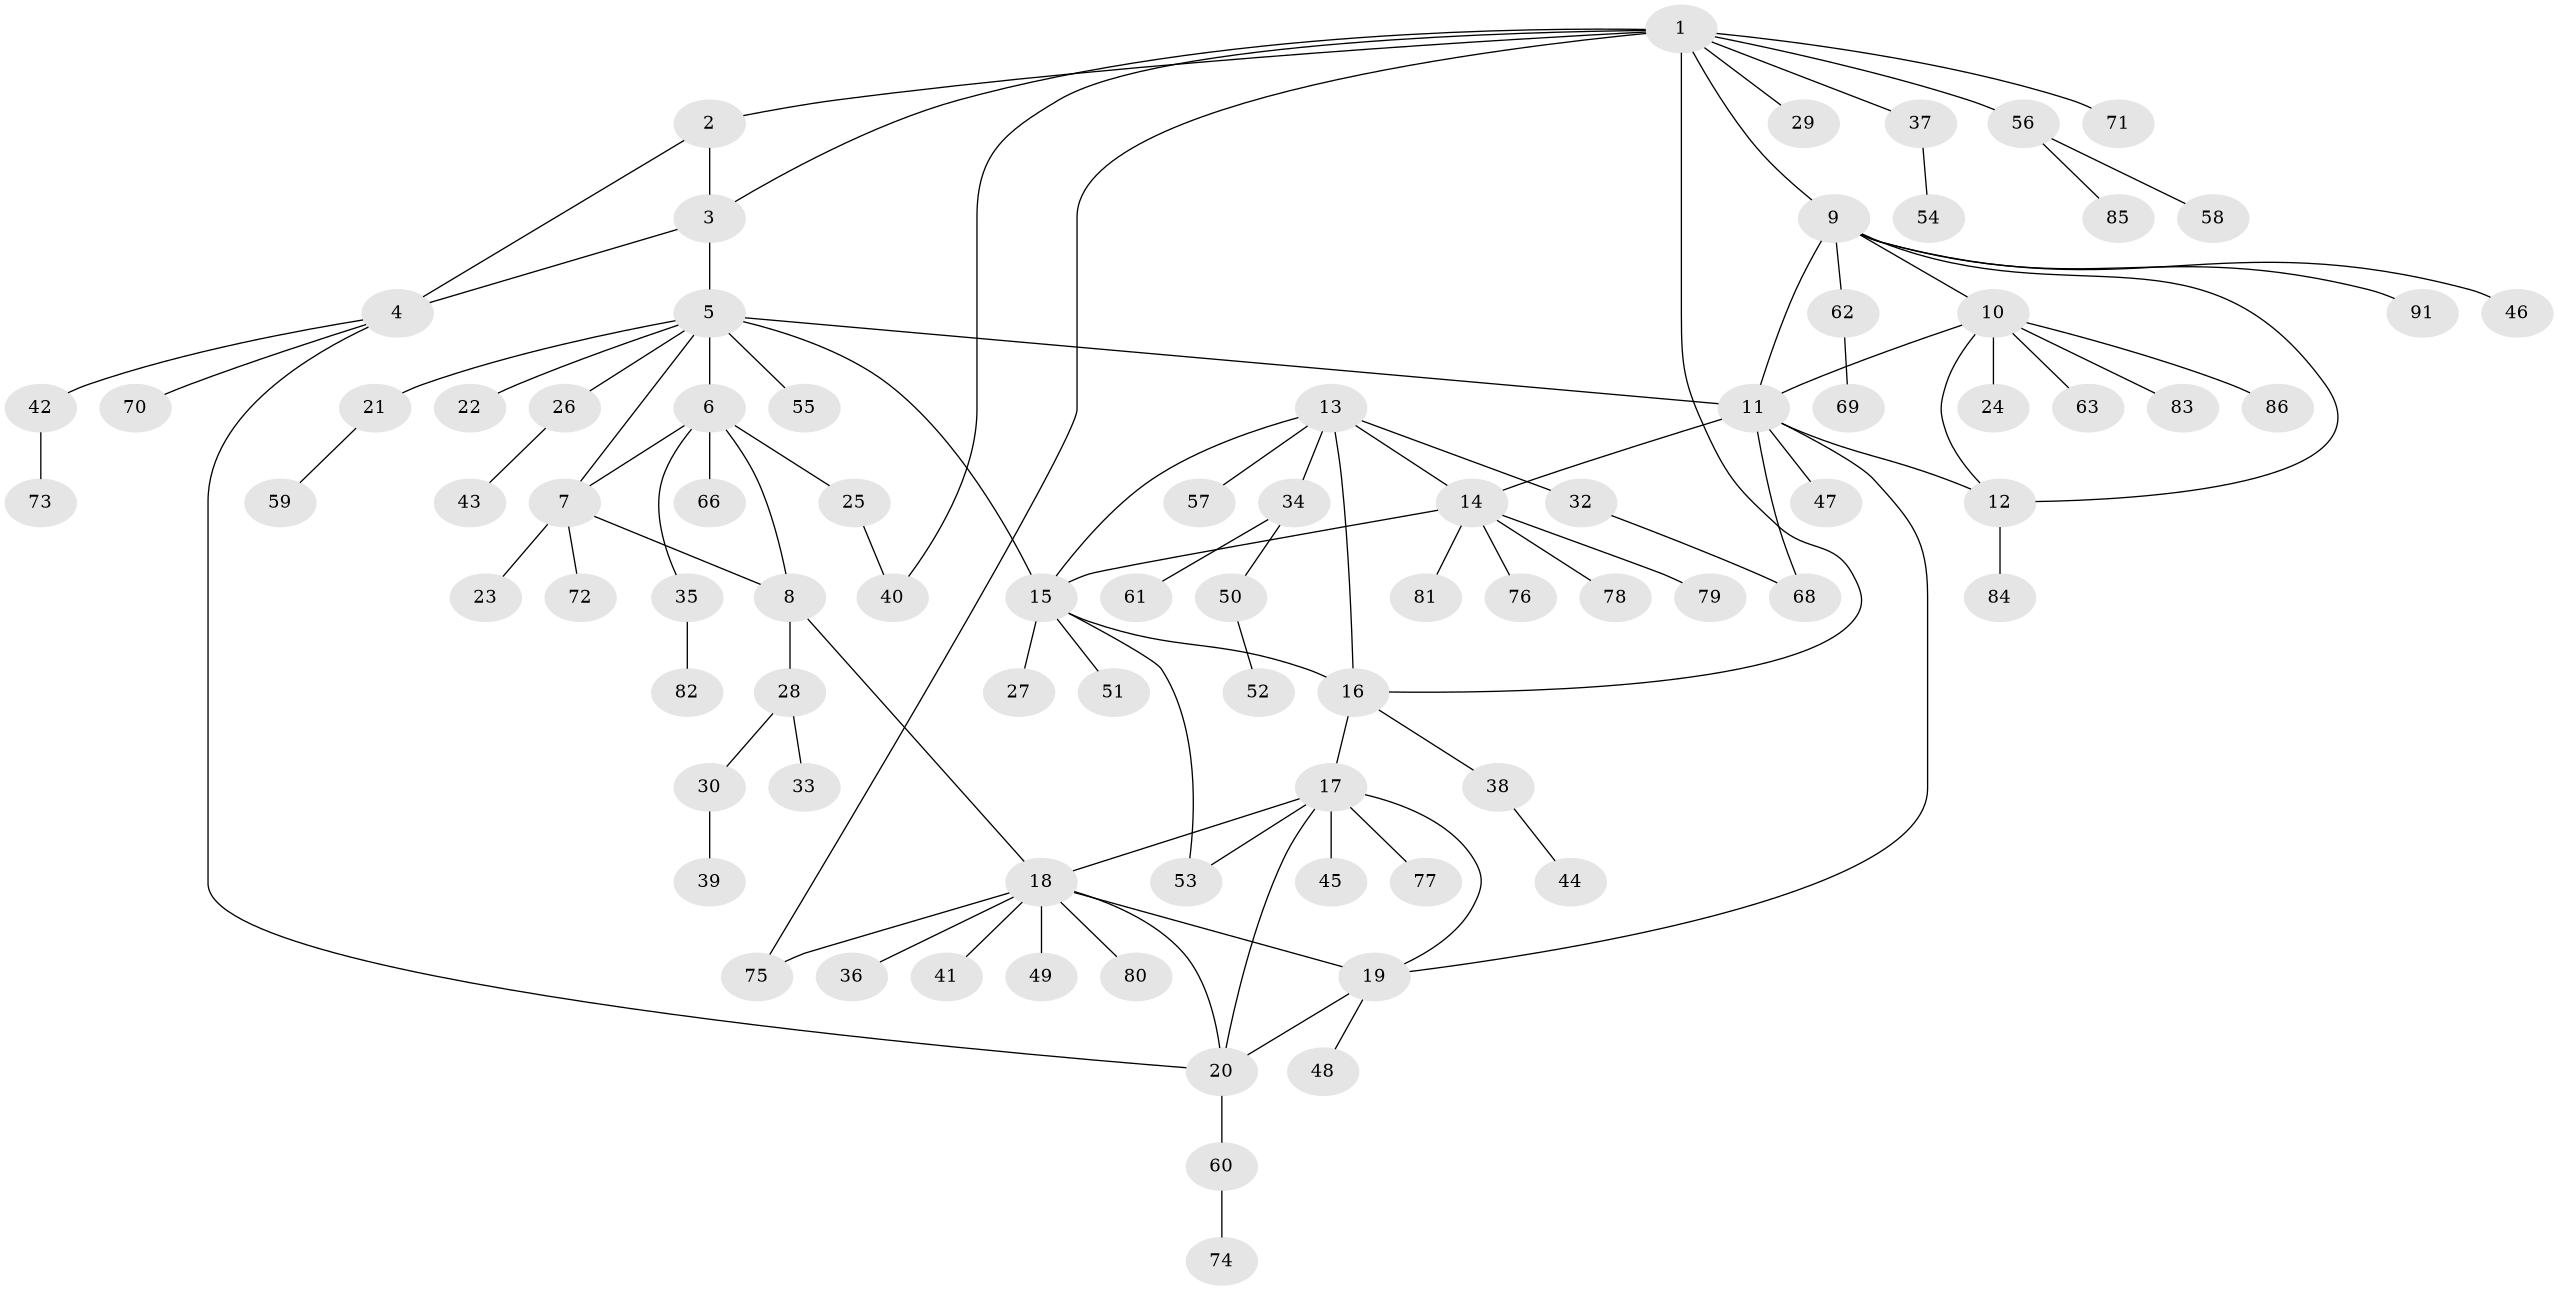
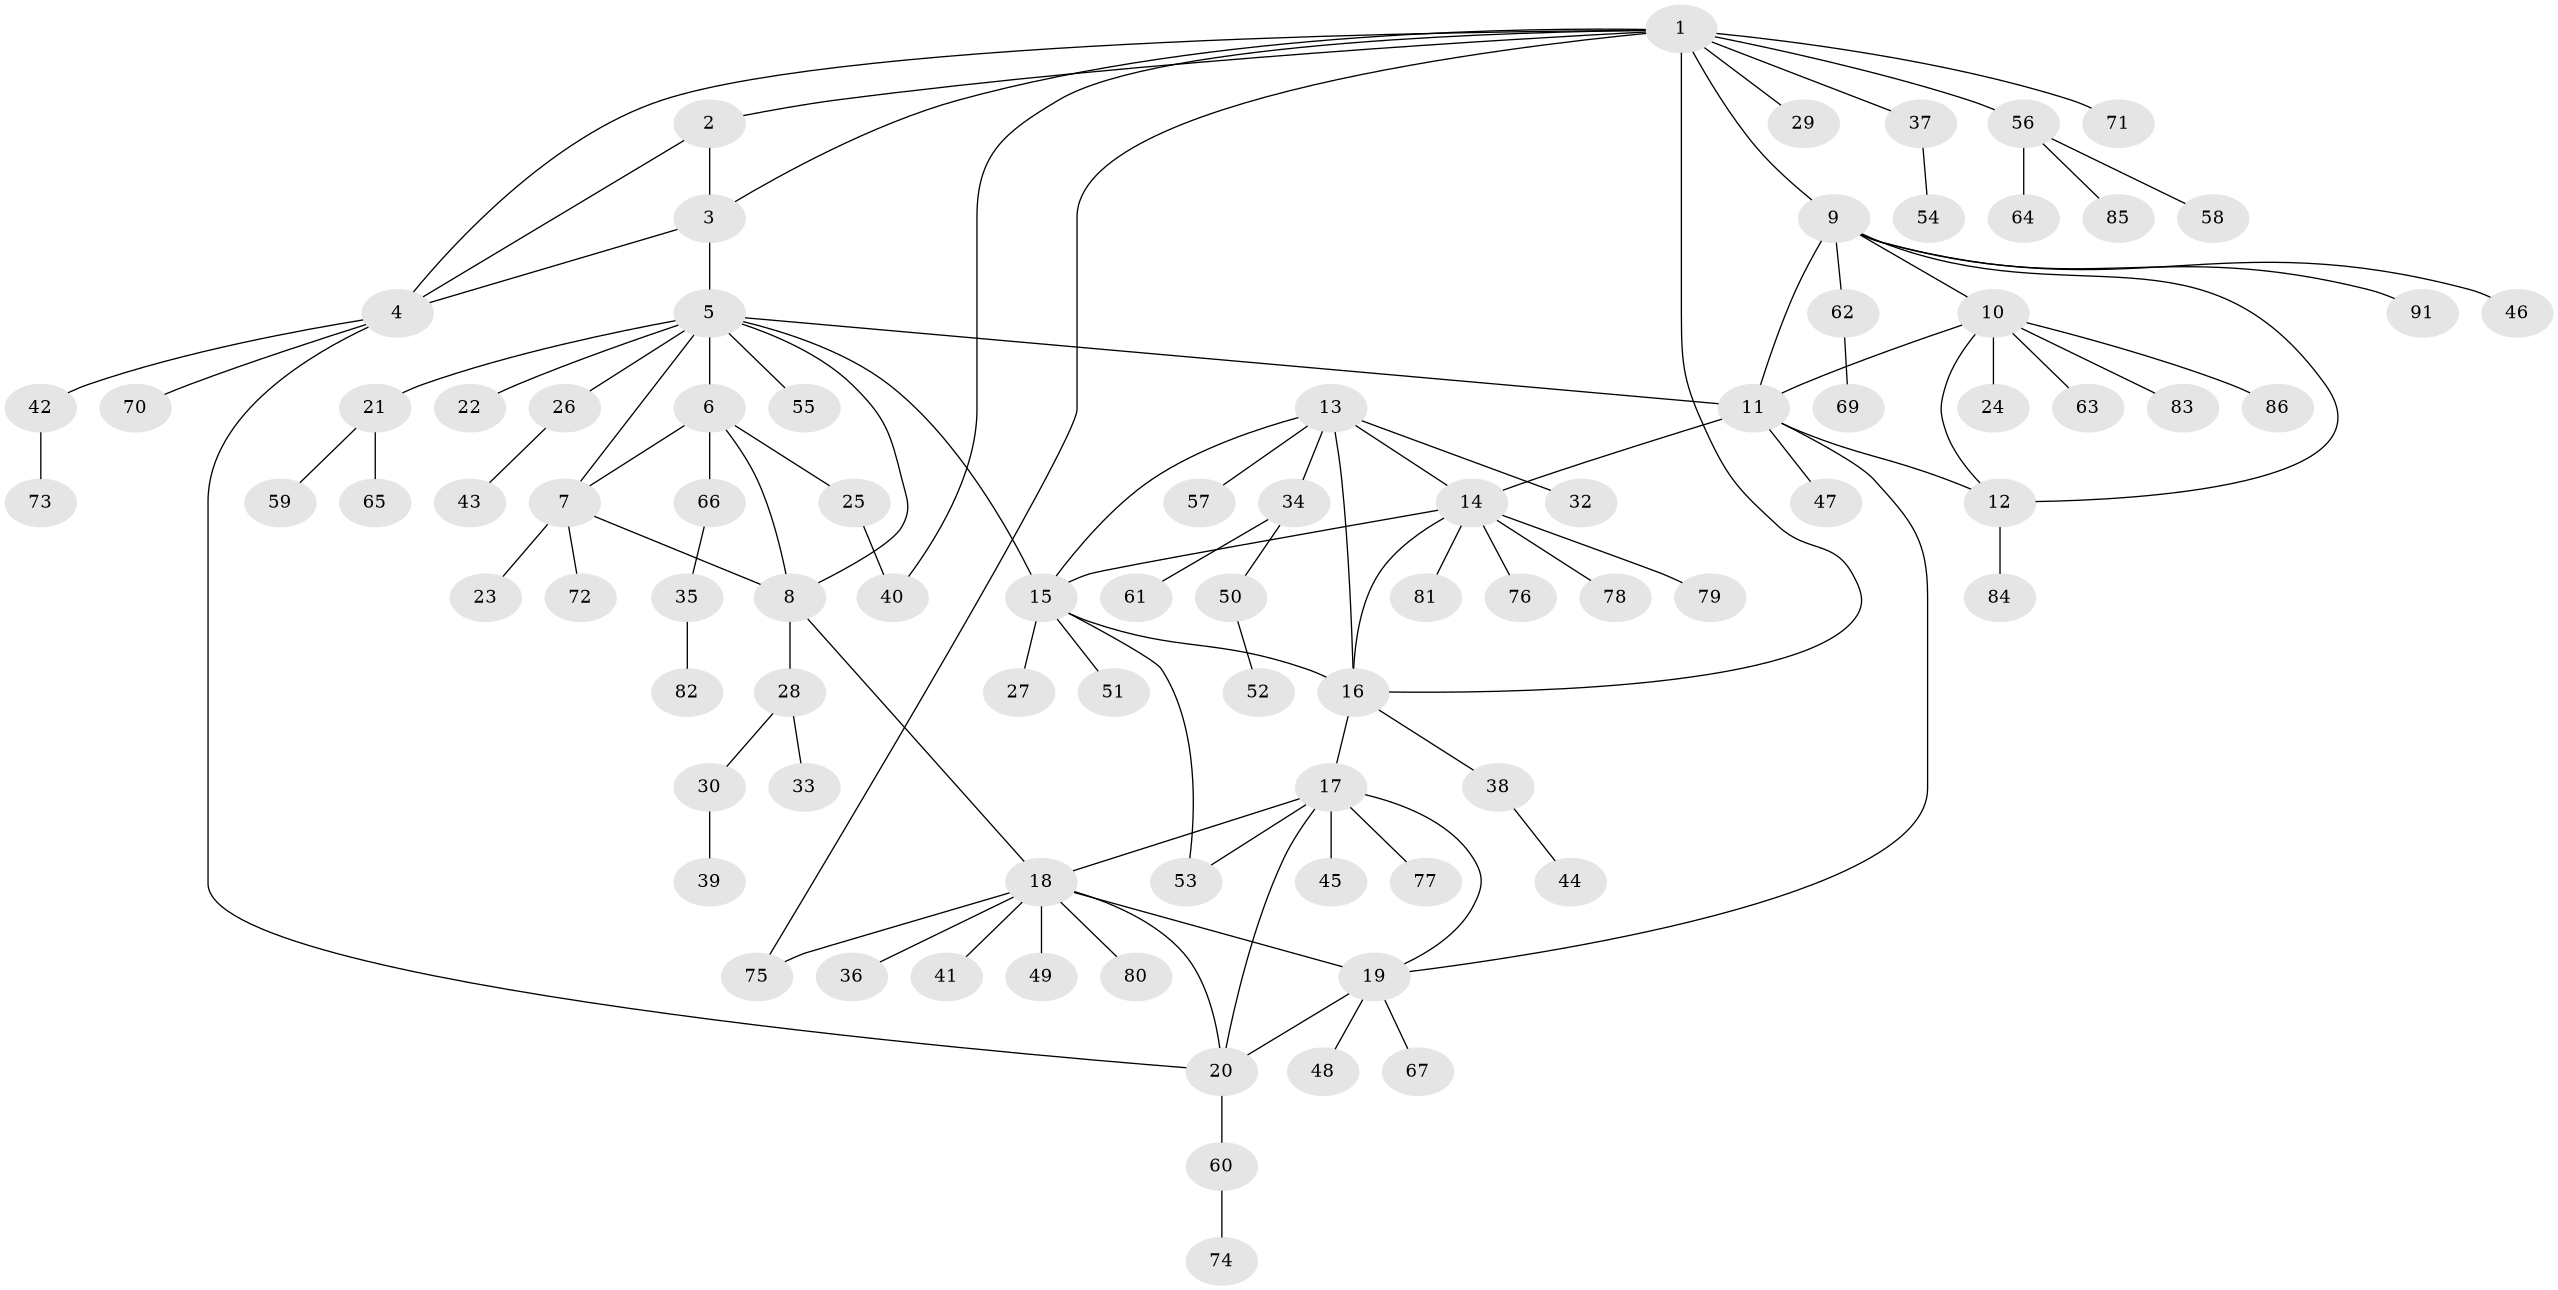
none -> (993, 53)
none -> (2024, 219)
none -> (890, 438)
(659, 499) -> (699, 550)
none -> (375, 503)
none -> (1376, 579)
(1805, 598) -> none
none -> (1418, 1072)
